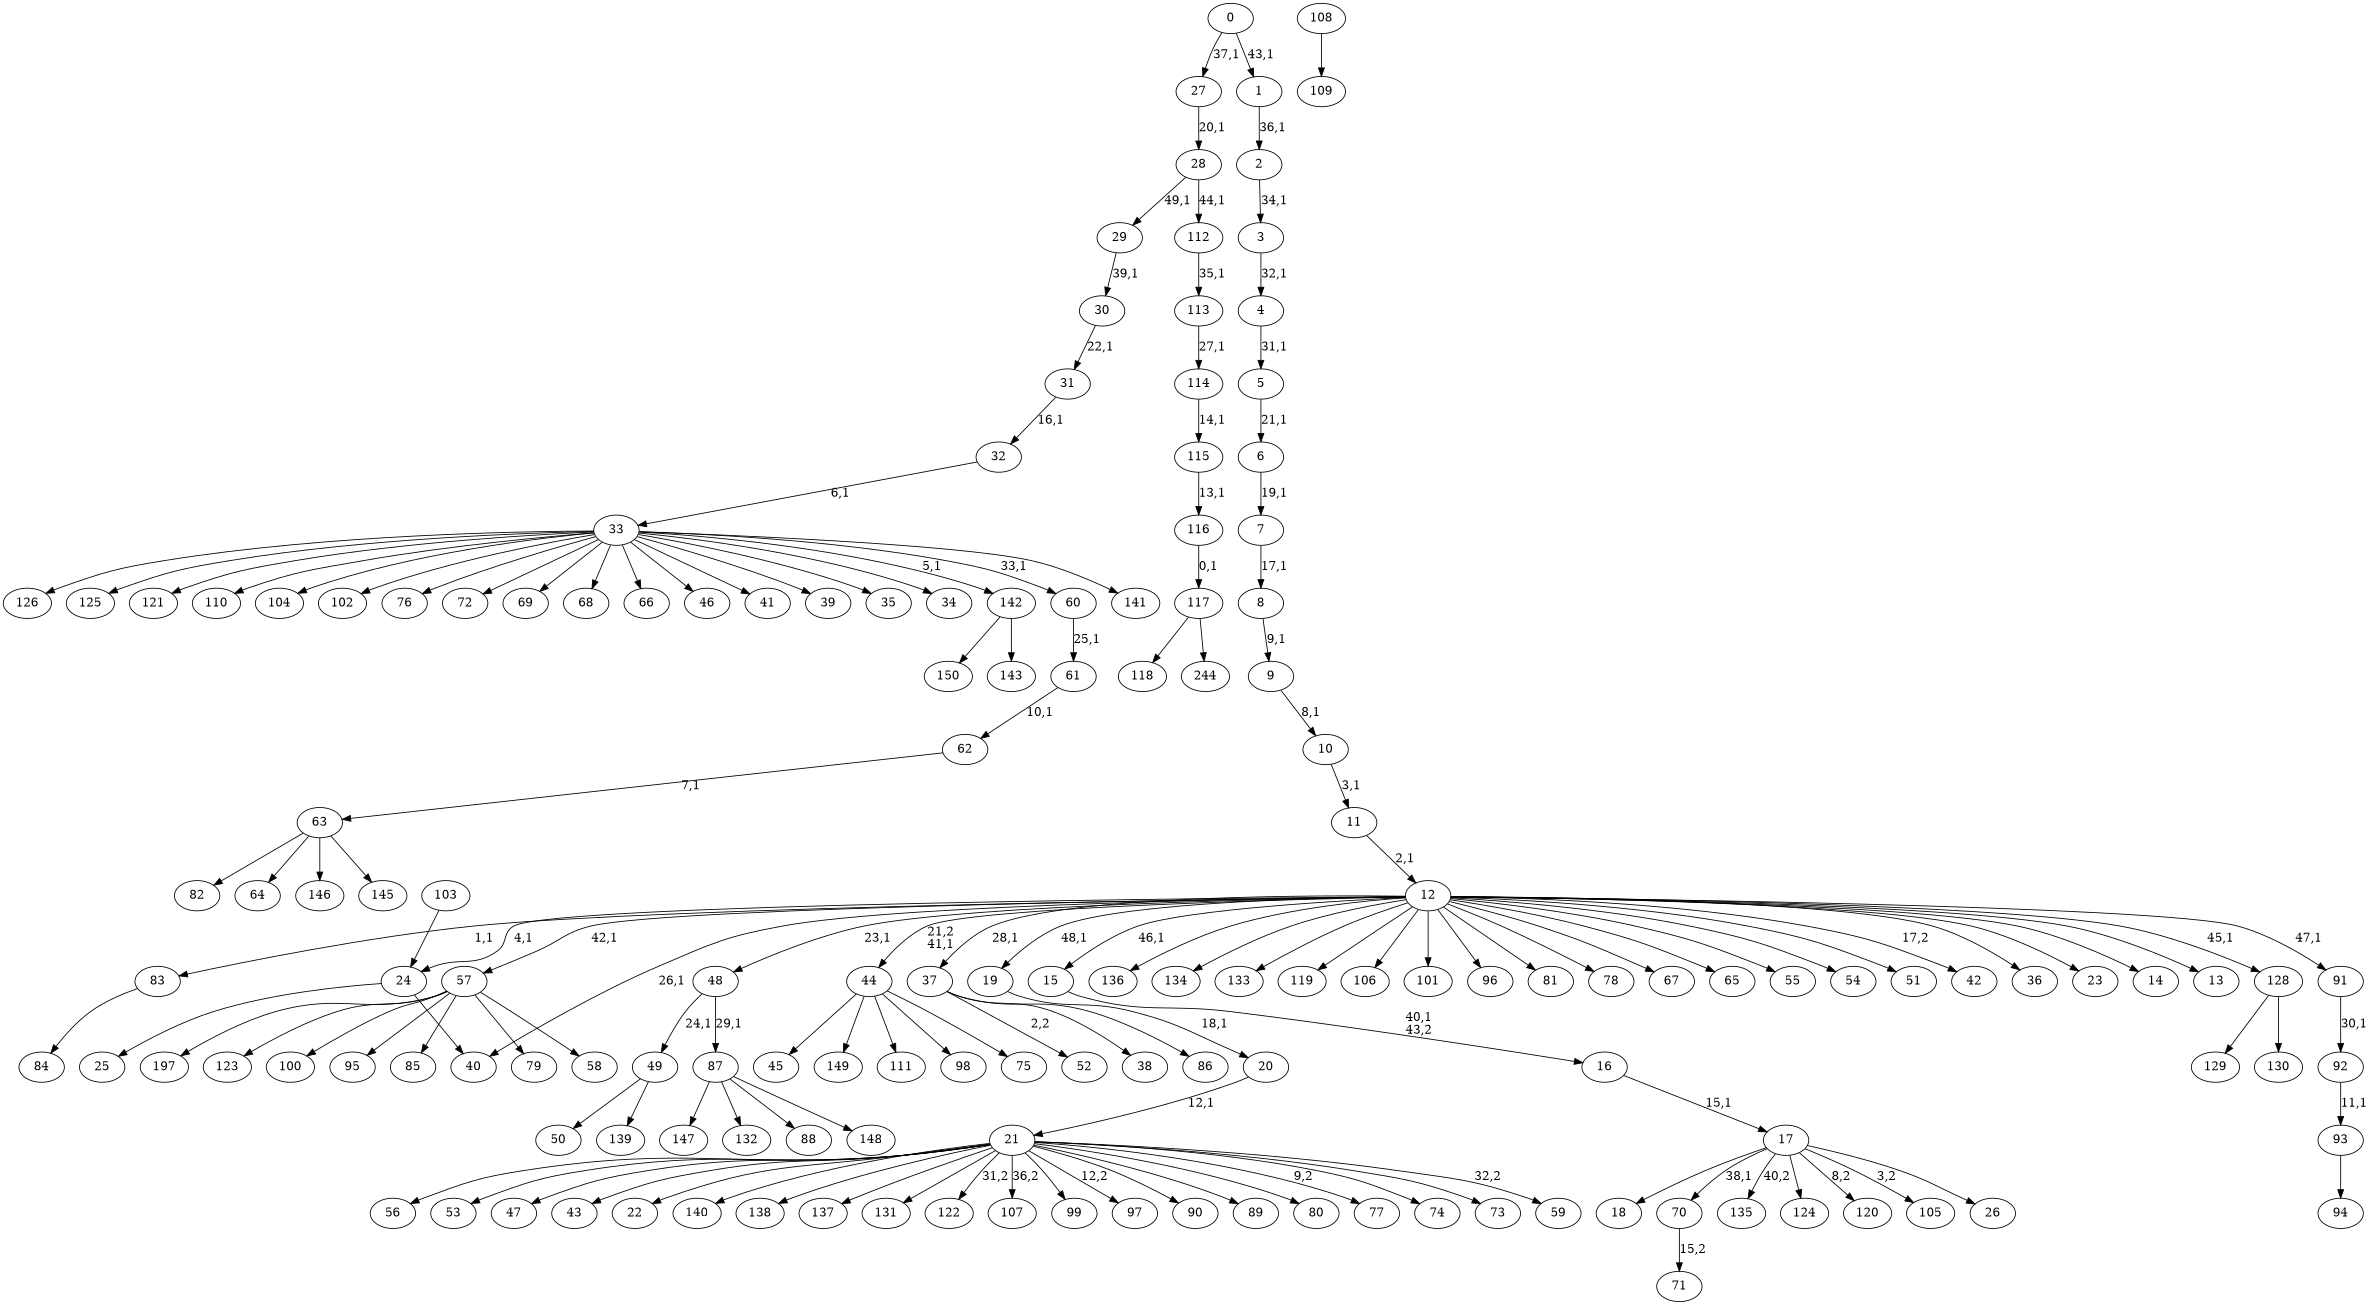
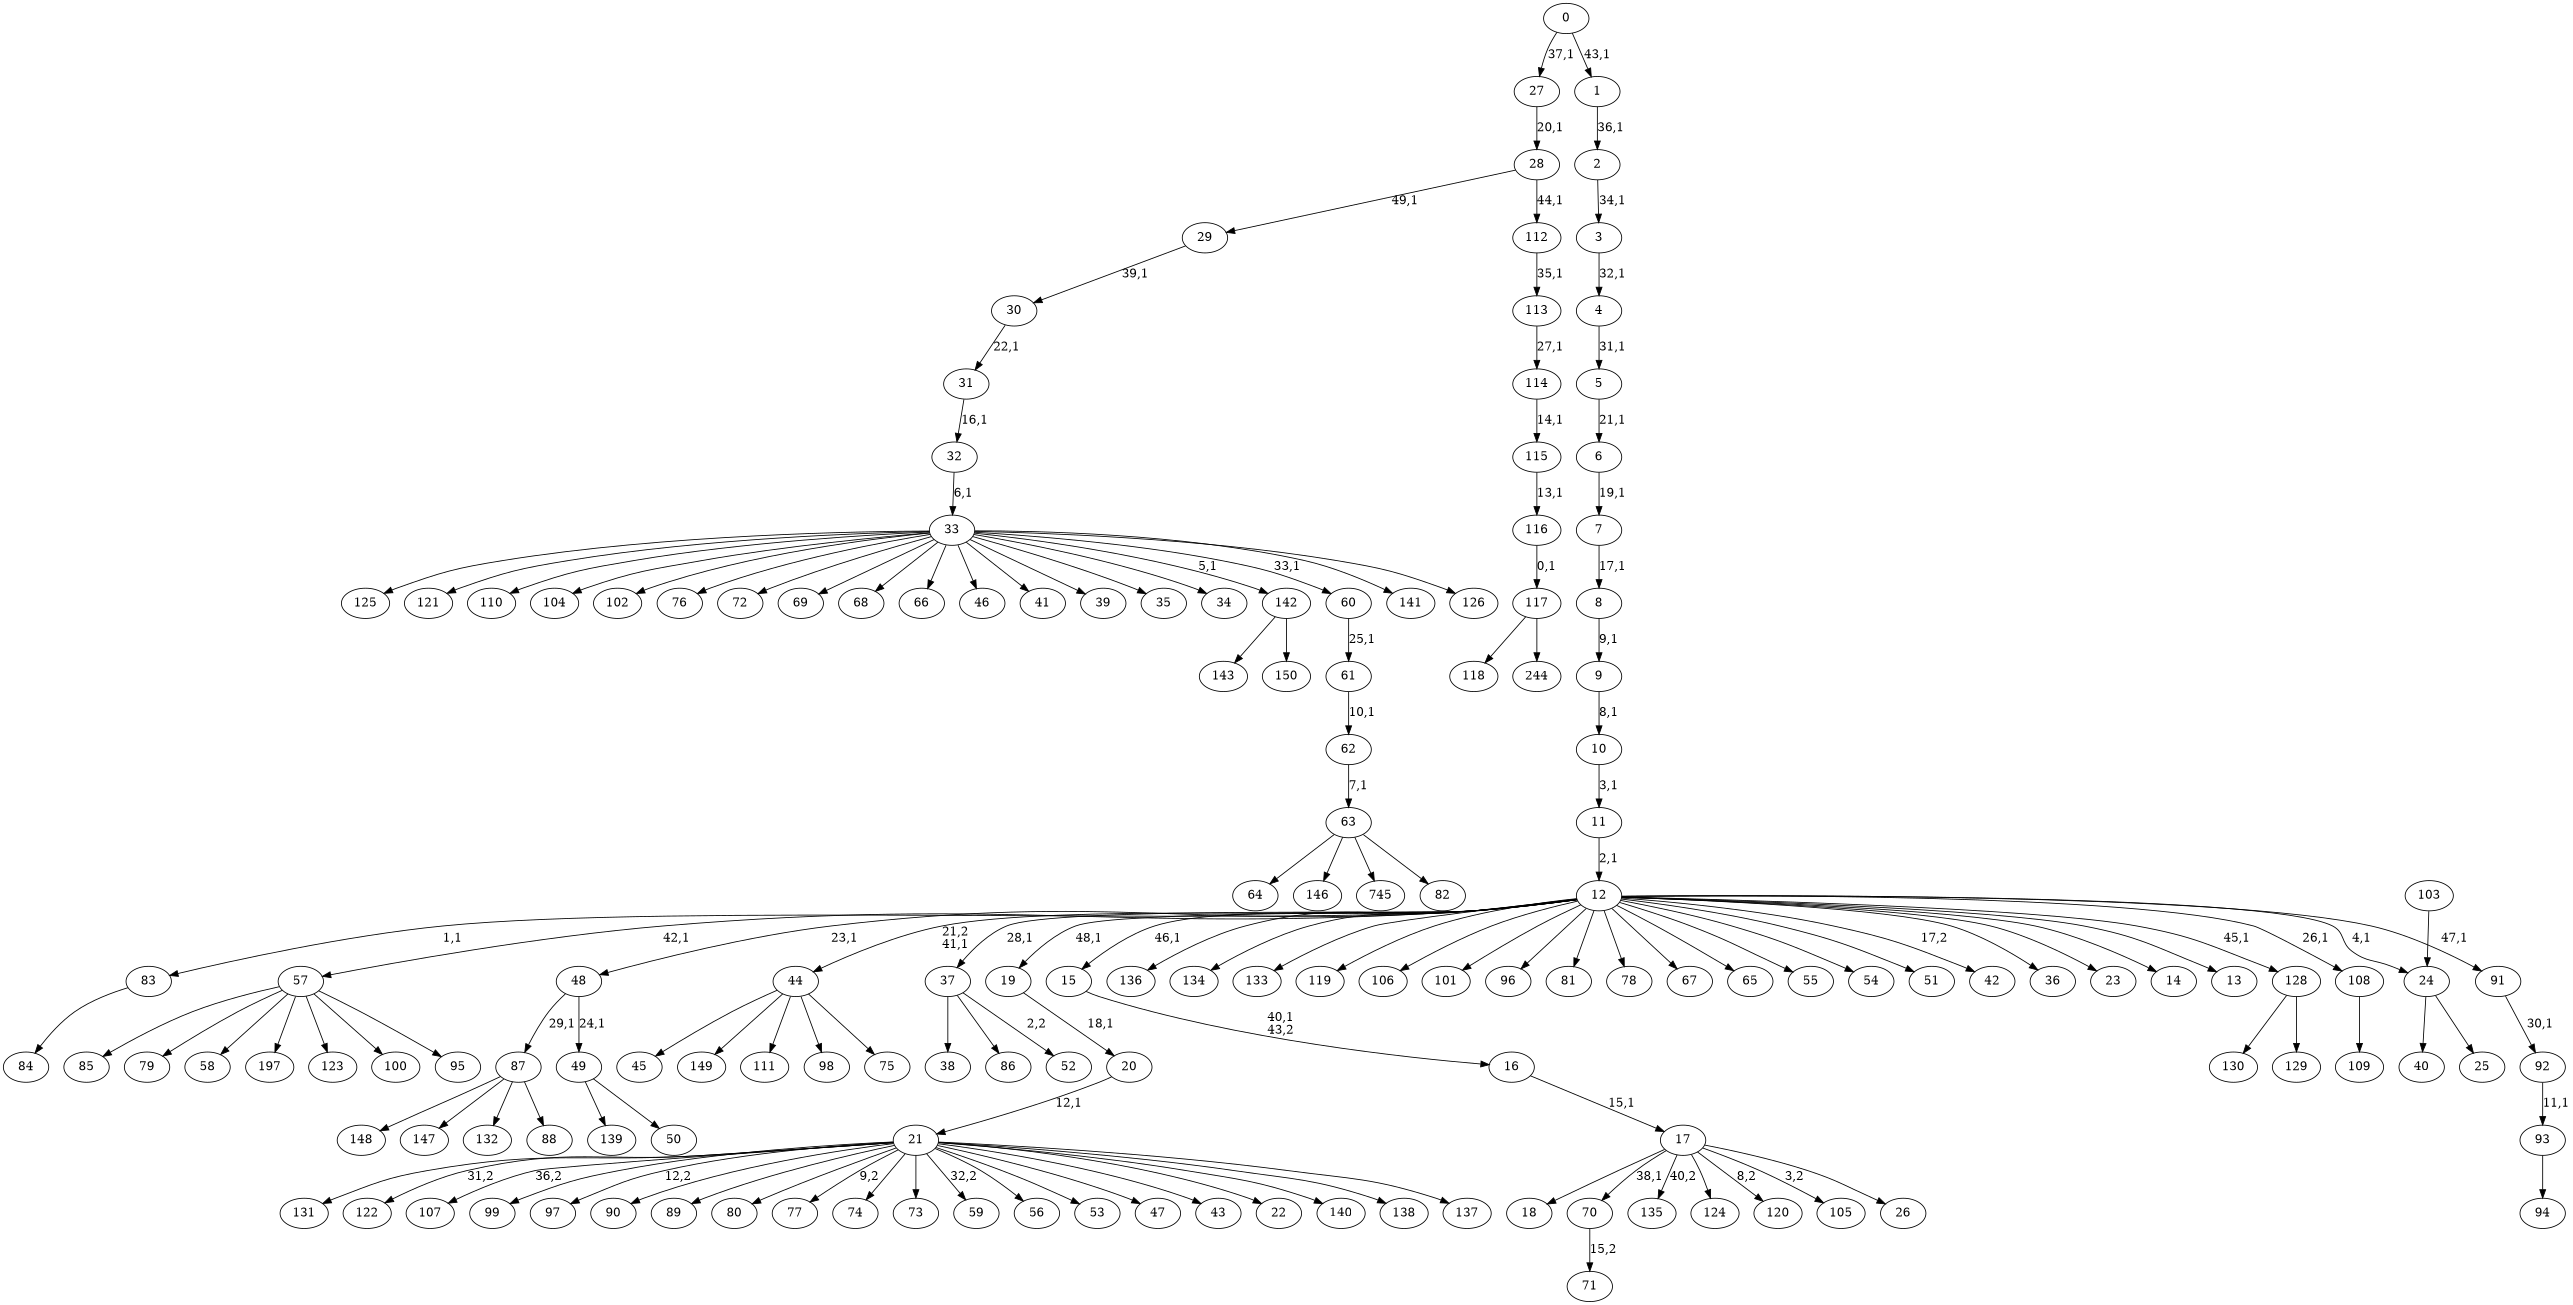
(383, 896) -> (1381, 896)
(913, 913) -> (2128, 908)
